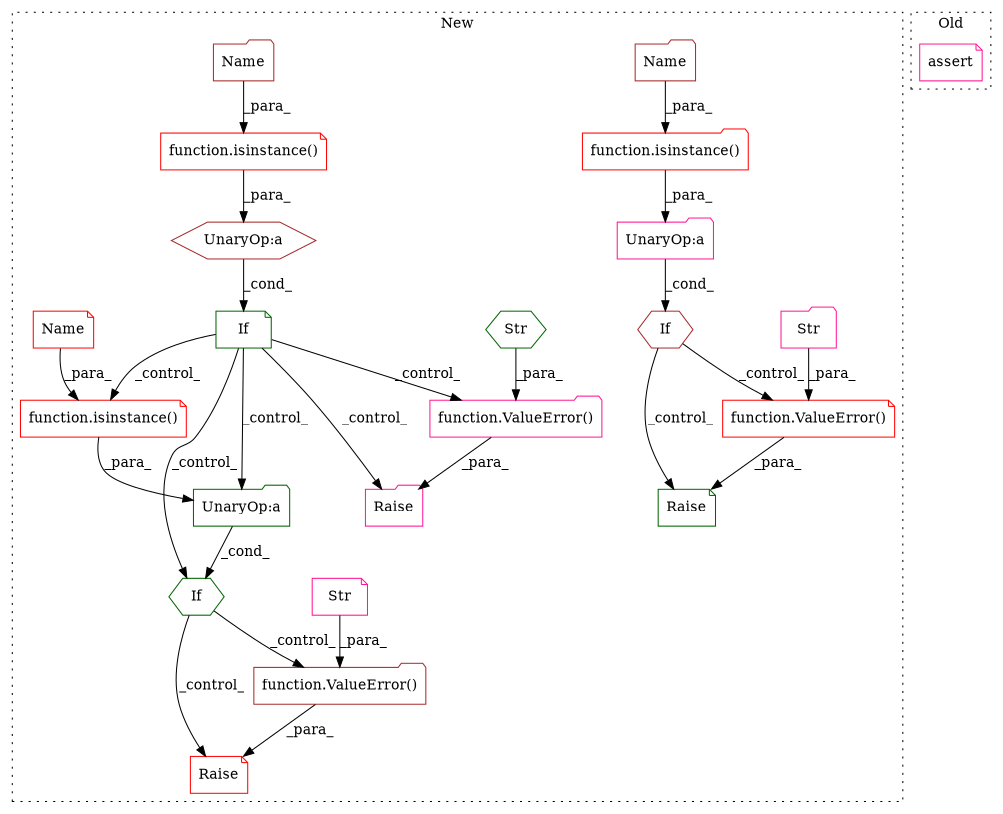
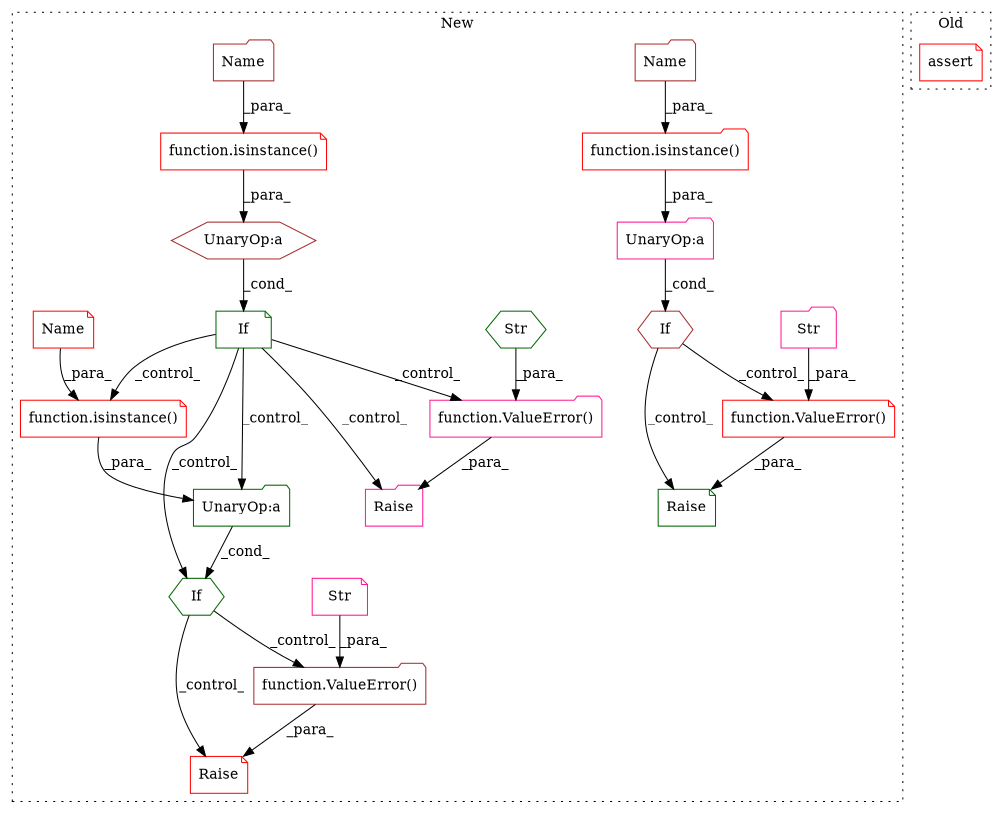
(951, 62) -> (951, 62)
